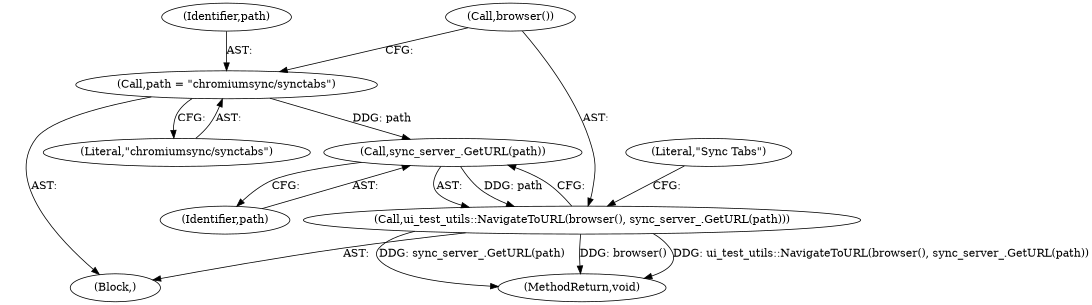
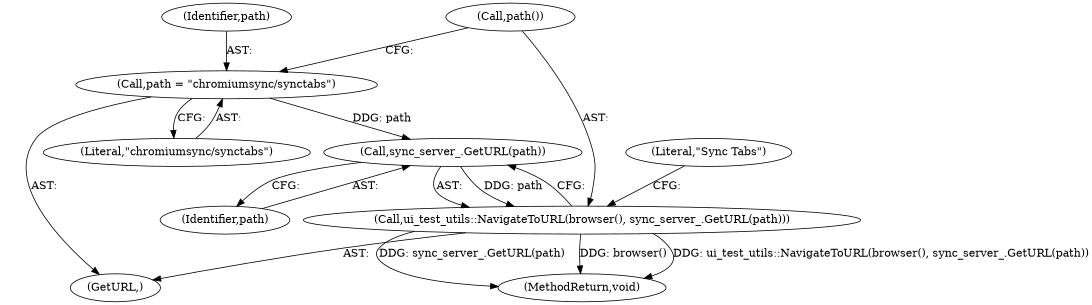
(510, 17) -> (510, 17)
(115, 288) -> (115, 288)
